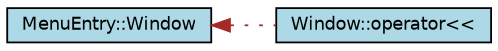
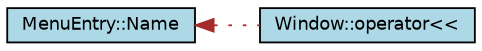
(109, 25) -> (101, 25)
